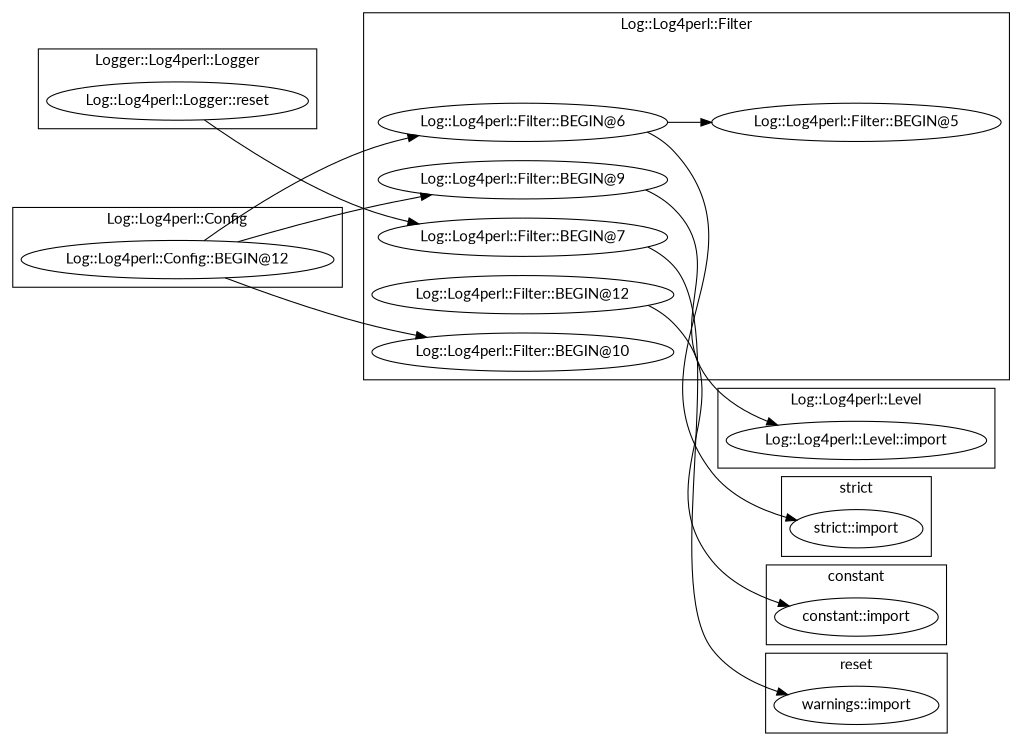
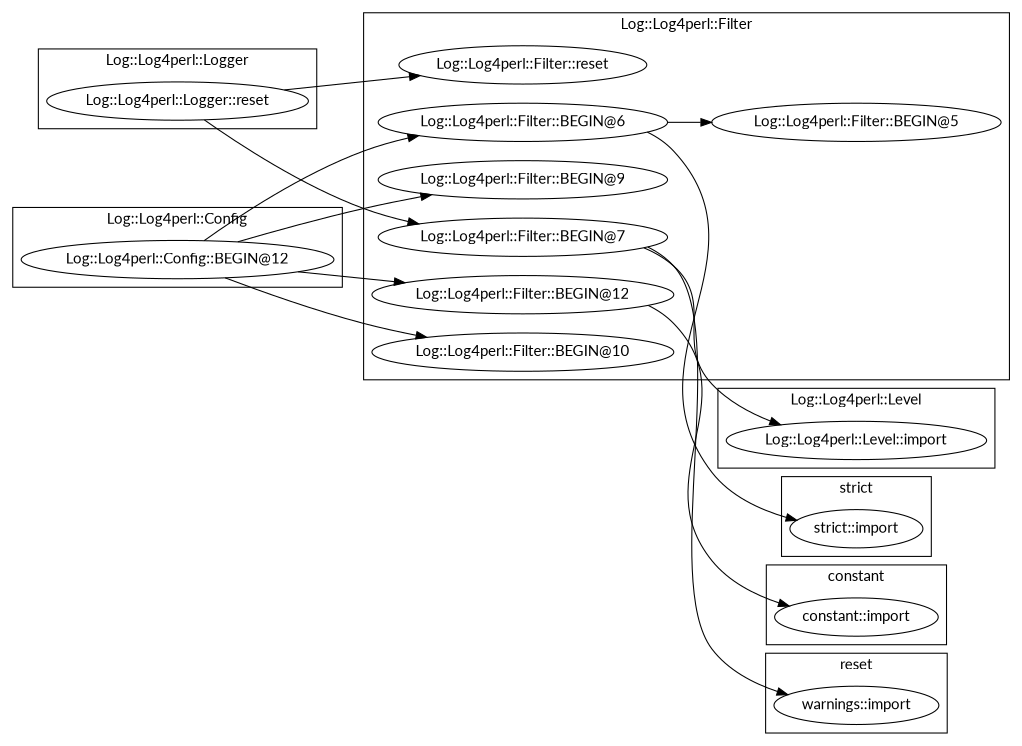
(178, 61) -> (178, 61)
none -> (523, 65)
(697, 276) -> (694, 342)
none -> (351, 277)
